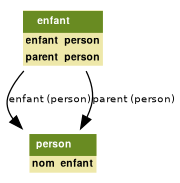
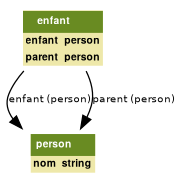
(77, 164) -> (77, 164)
